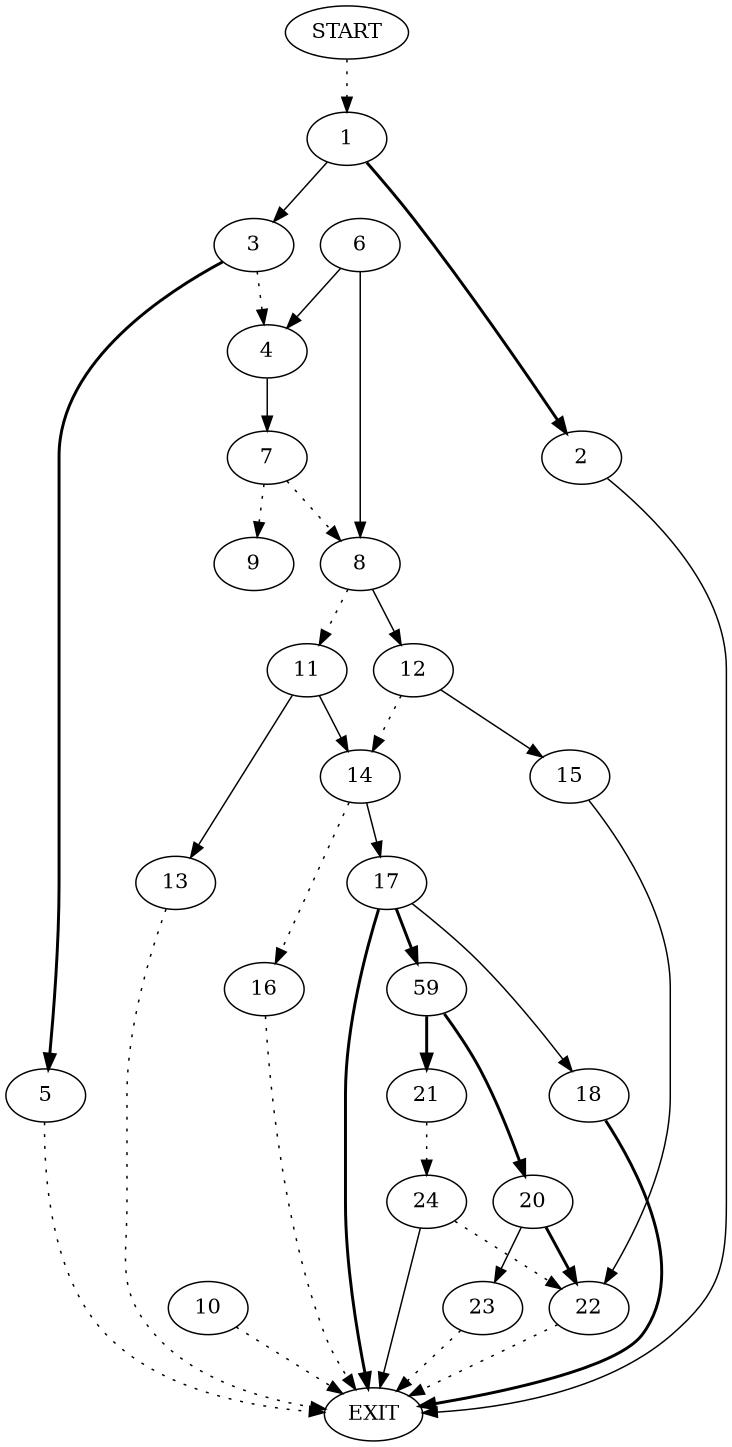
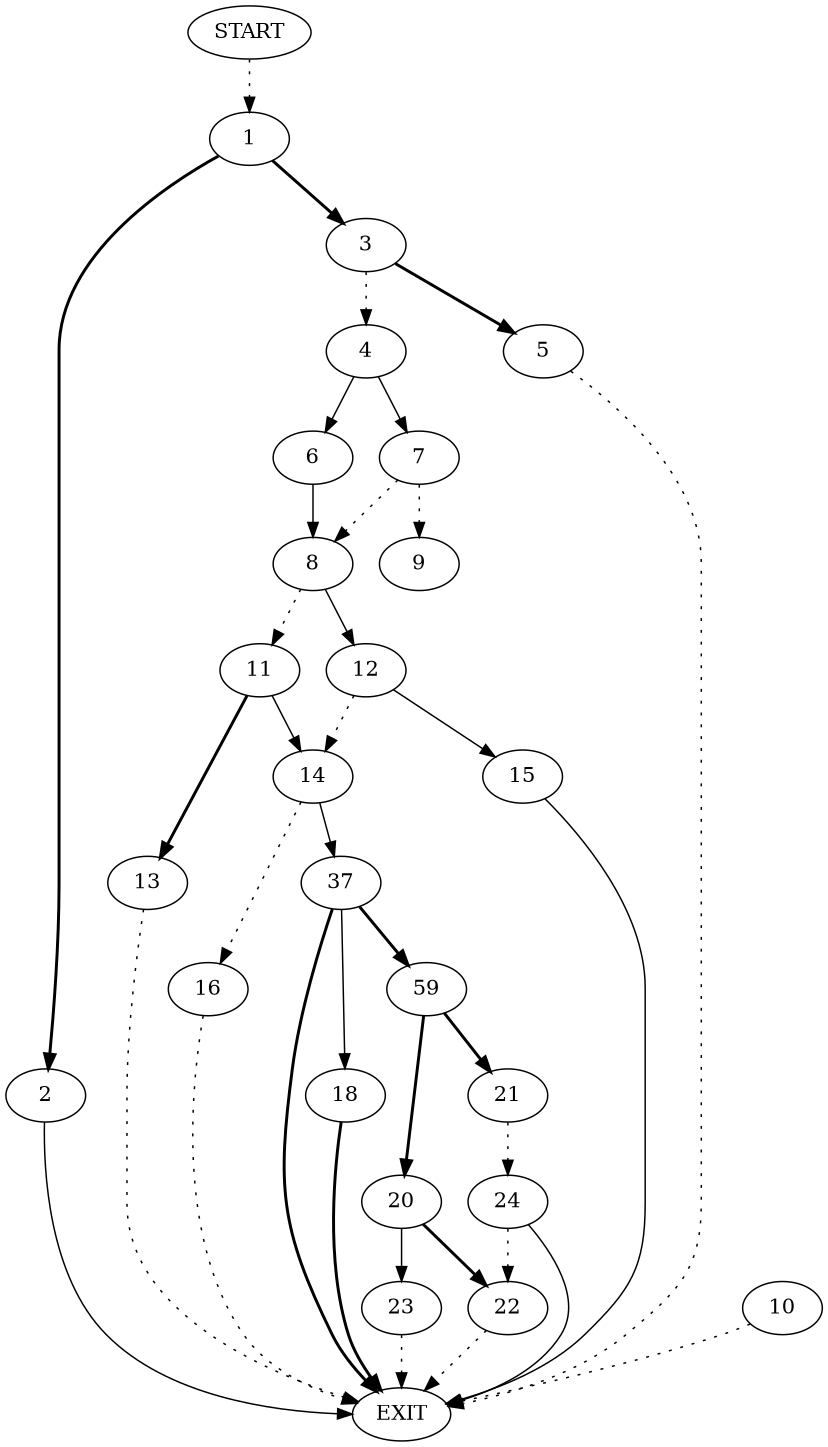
(306, 186) -> (302, 187)
(319, 293) -> (343, 398)
(246, 770) -> (207, 770)
(387, 883) -> (341, 883)
(670, 1031) -> (645, 1132)
